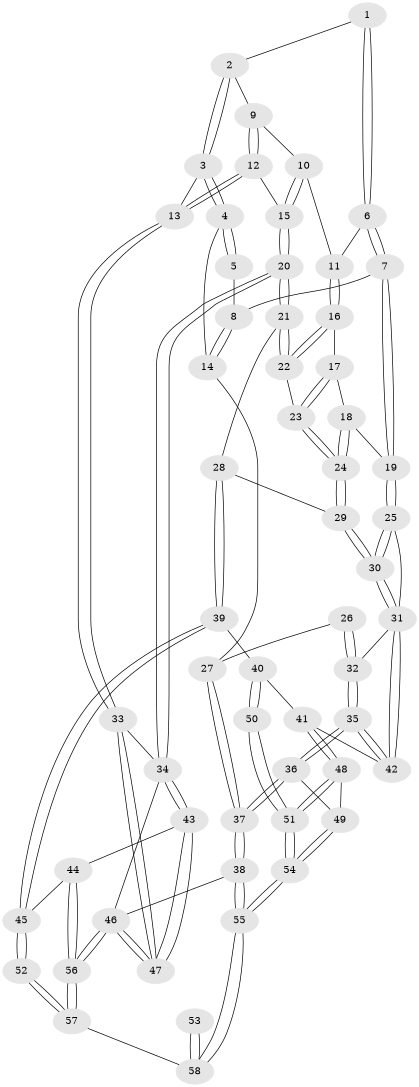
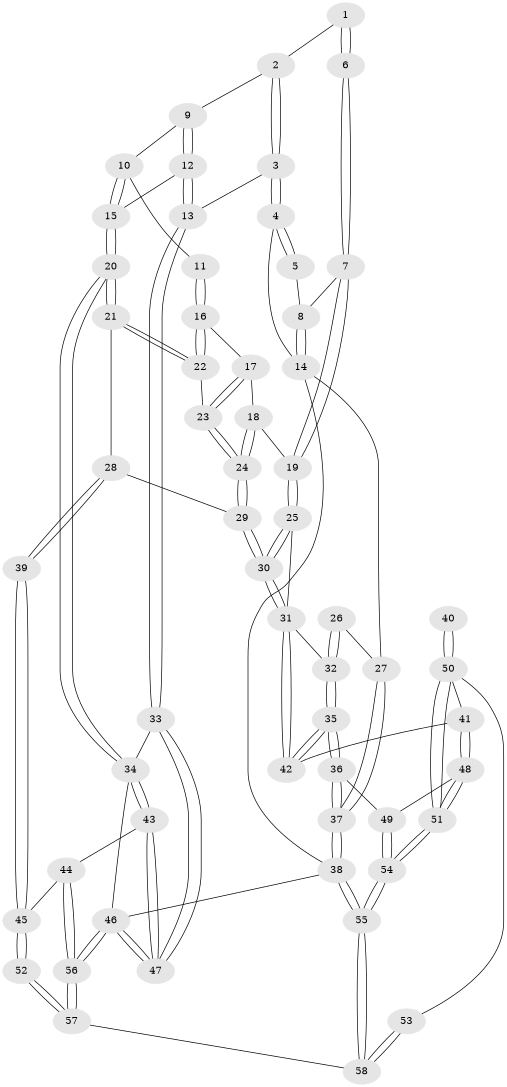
(351, 242) -> none
none -> (253, 624)
(240, 646) -> none
(280, 694) -> (457, 694)
none -> (504, 857)
